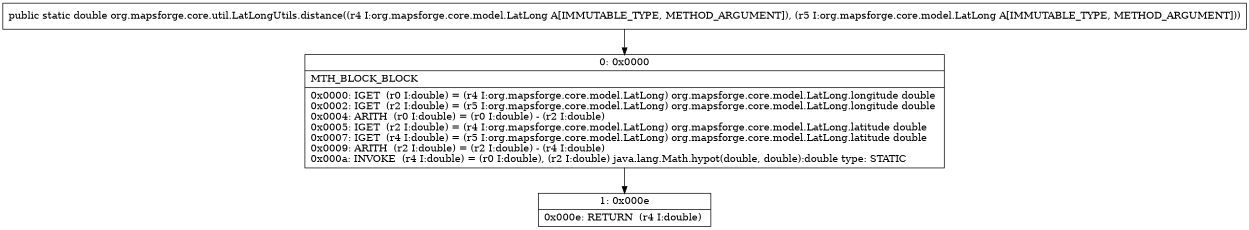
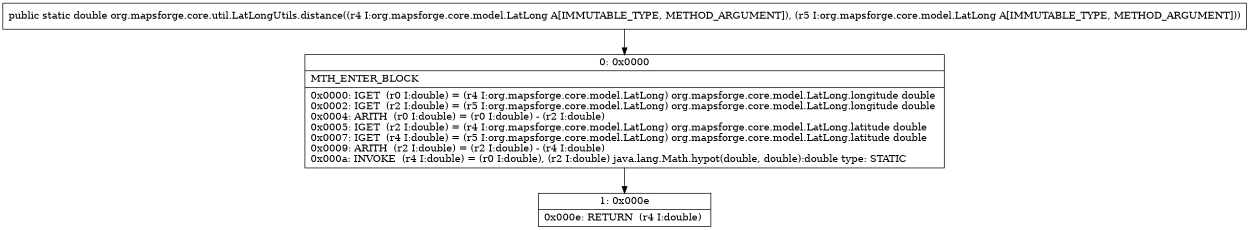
(364, 79) -> (365, 79)
